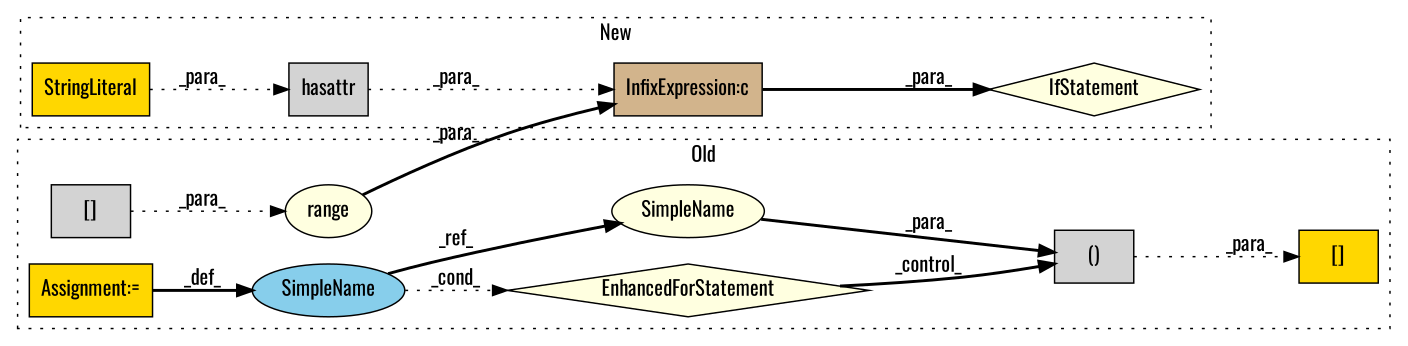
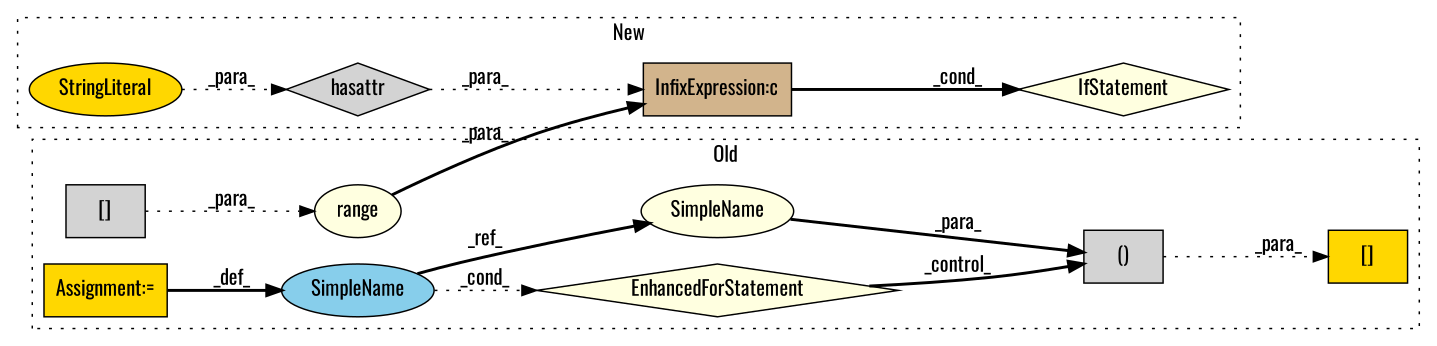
(929, 78) -> (958, 78)
(91, 89) -> (106, 89)
(329, 89) -> (358, 89)
